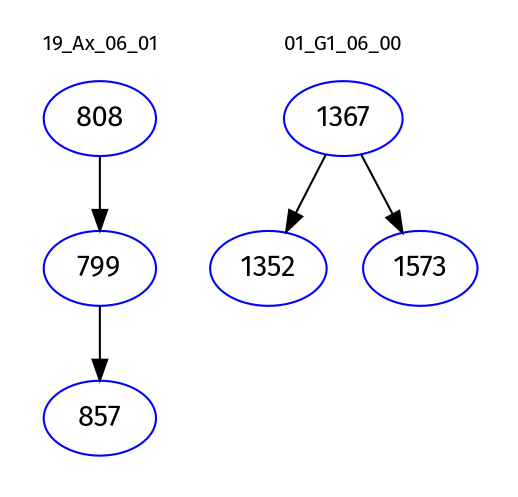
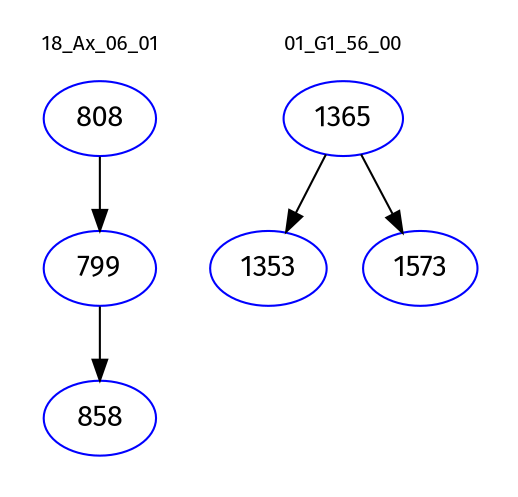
(101, 45) -> (101, 45)
(343, 45) -> (343, 45)
(343, 119) -> (343, 119)
(268, 268) -> (268, 268)
(100, 418) -> (100, 418)
